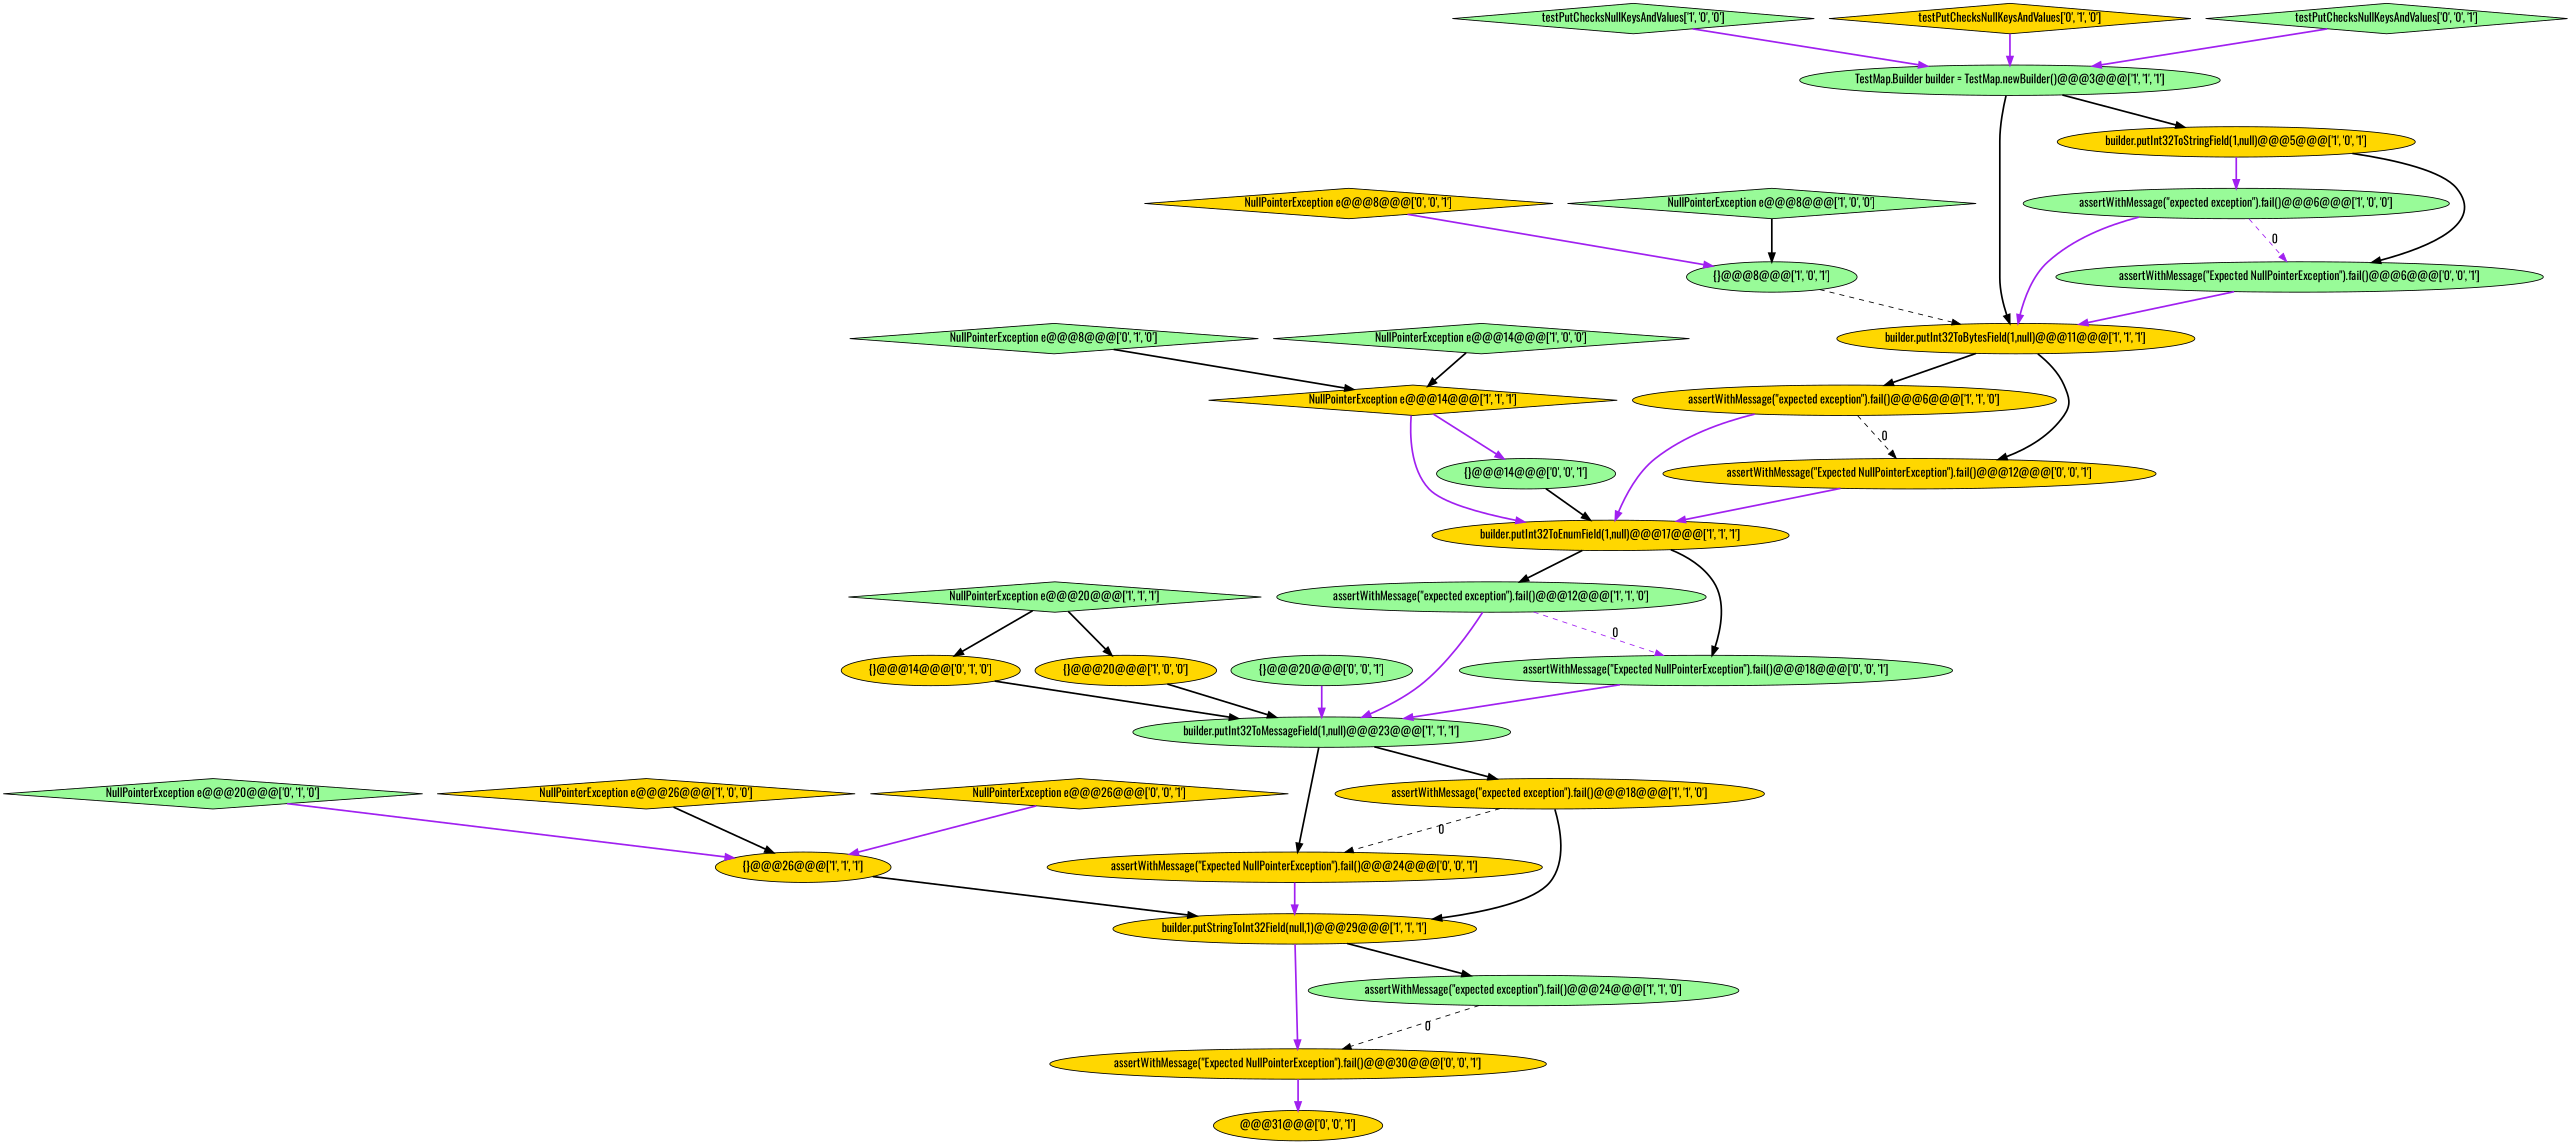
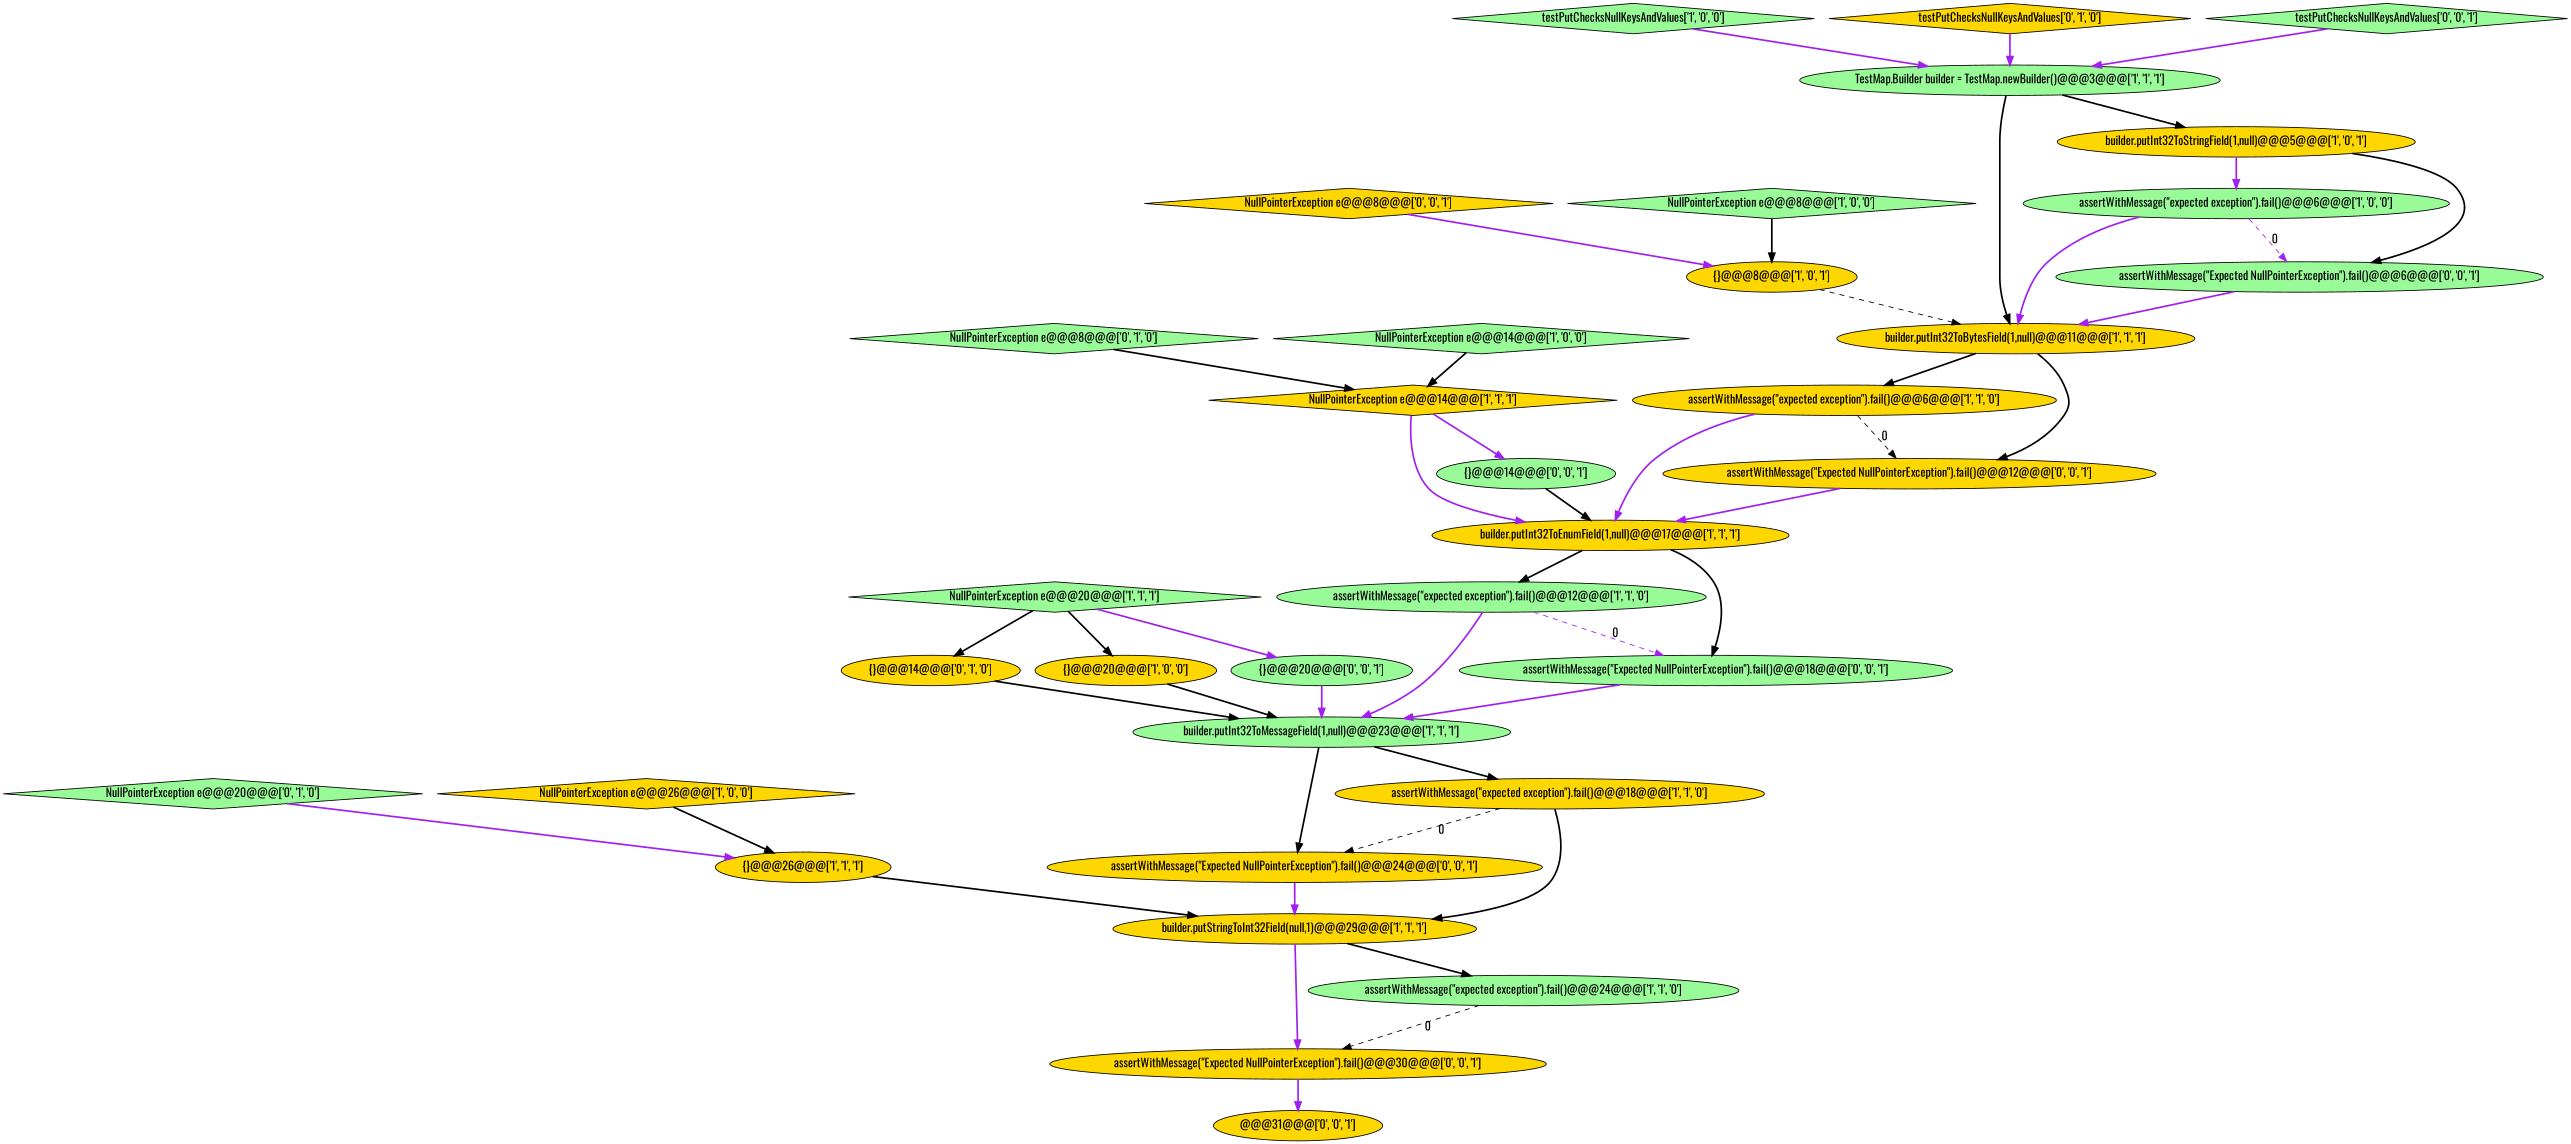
(1772, 277) -> (1772, 277)
none -> (1182, 632)
(1079, 794) -> none
